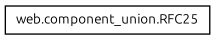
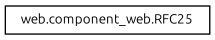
(108, 20) -> (108, 20)
